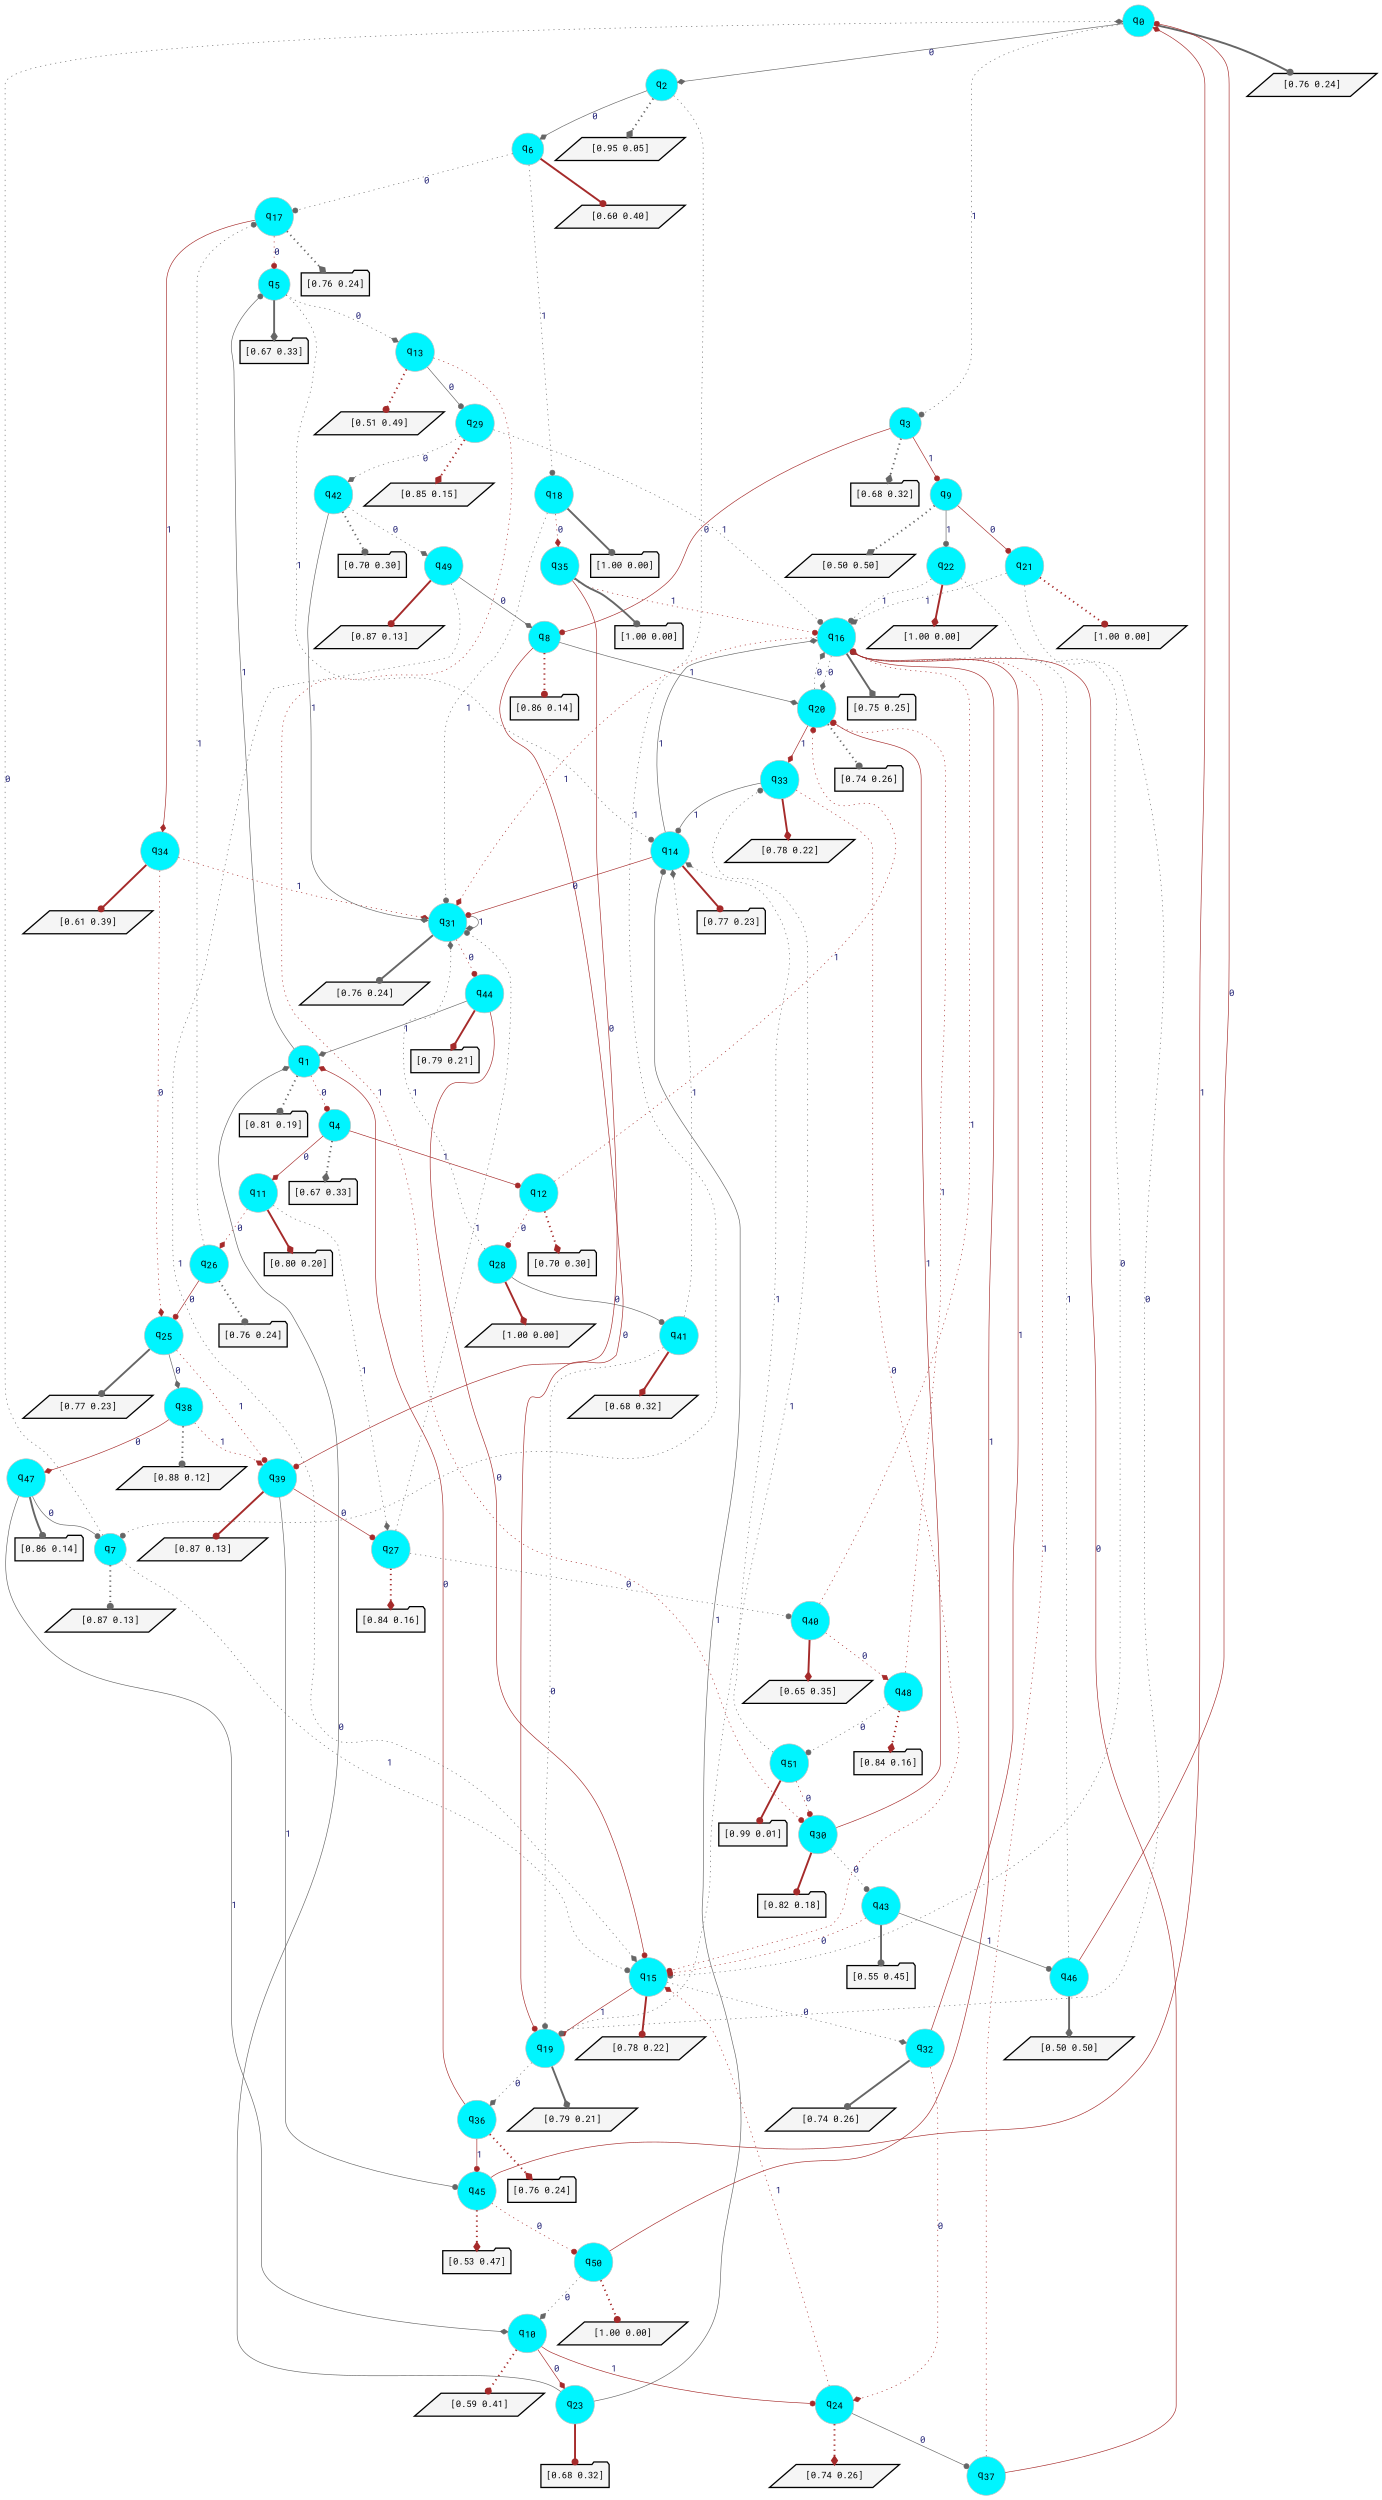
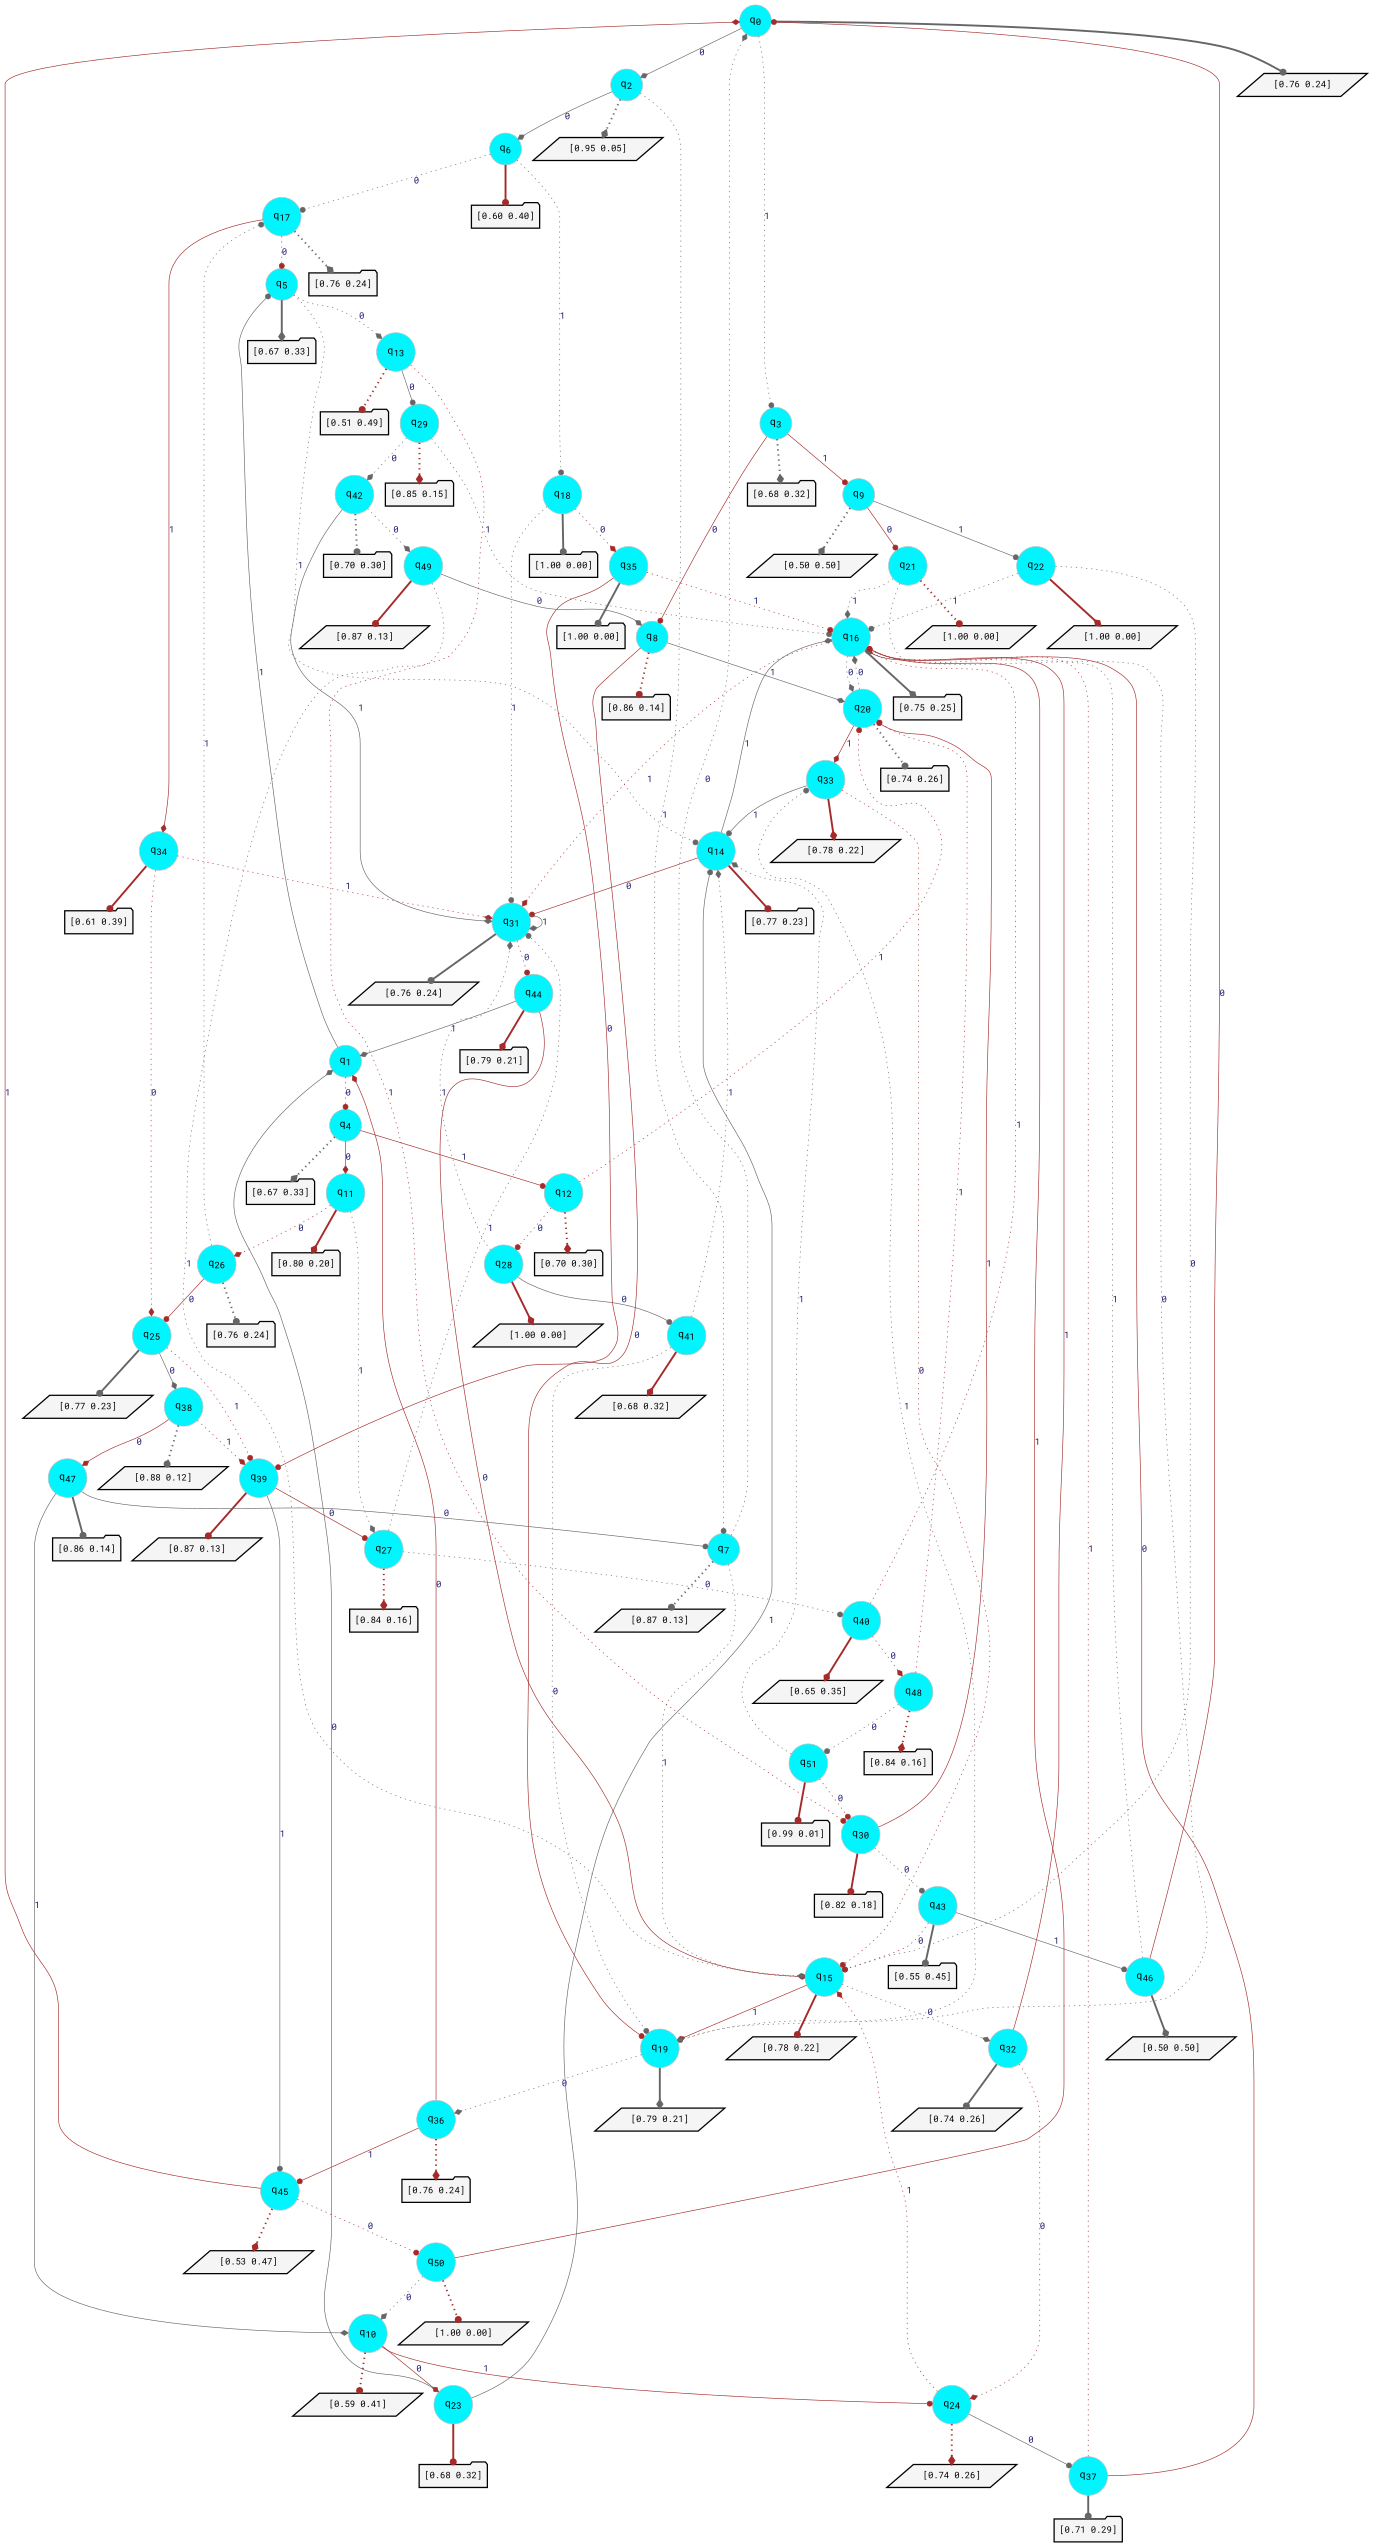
(620, 217) -> (506, 217)
(379, 423) -> (354, 423)
(429, 495) -> (419, 495)
(88, 922) -> (99, 922)
(273, 1125) -> none
(477, 2262) -> (249, 2262)
none -> (1088, 2530)
